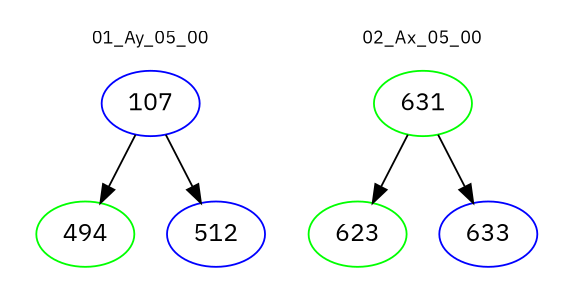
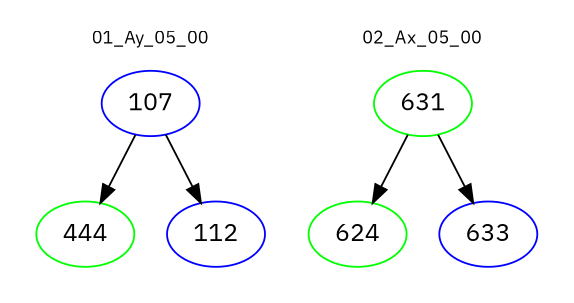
(85, 234) -> (85, 234)
(216, 234) -> (216, 234)
(358, 234) -> (358, 234)
